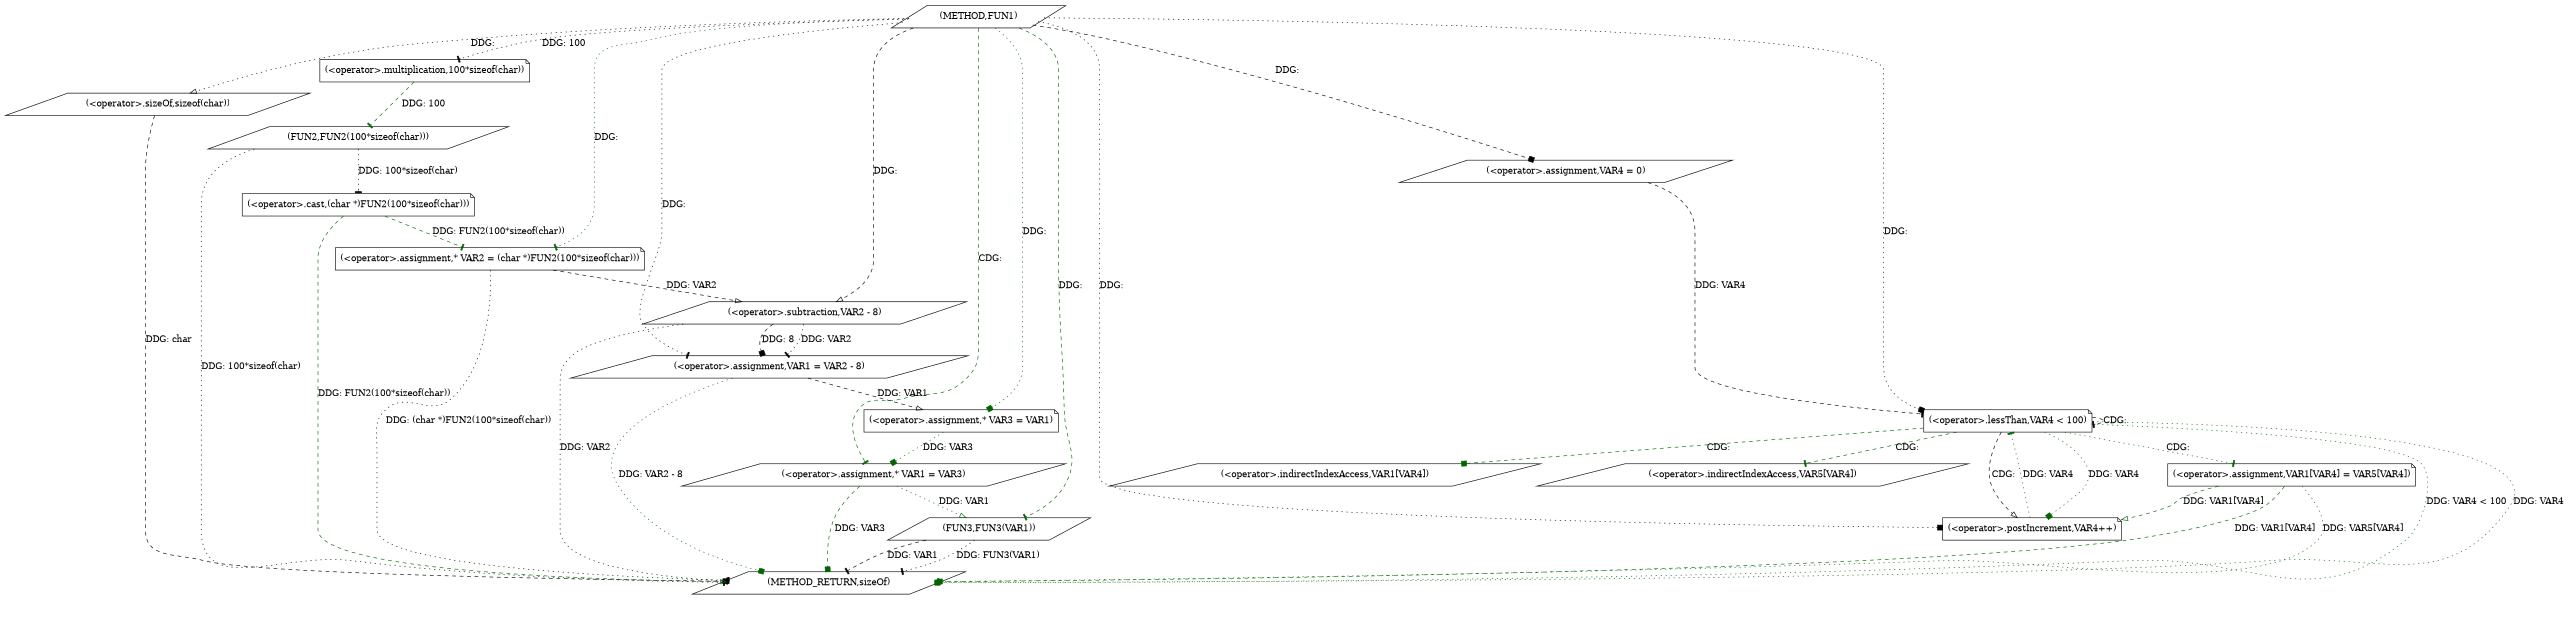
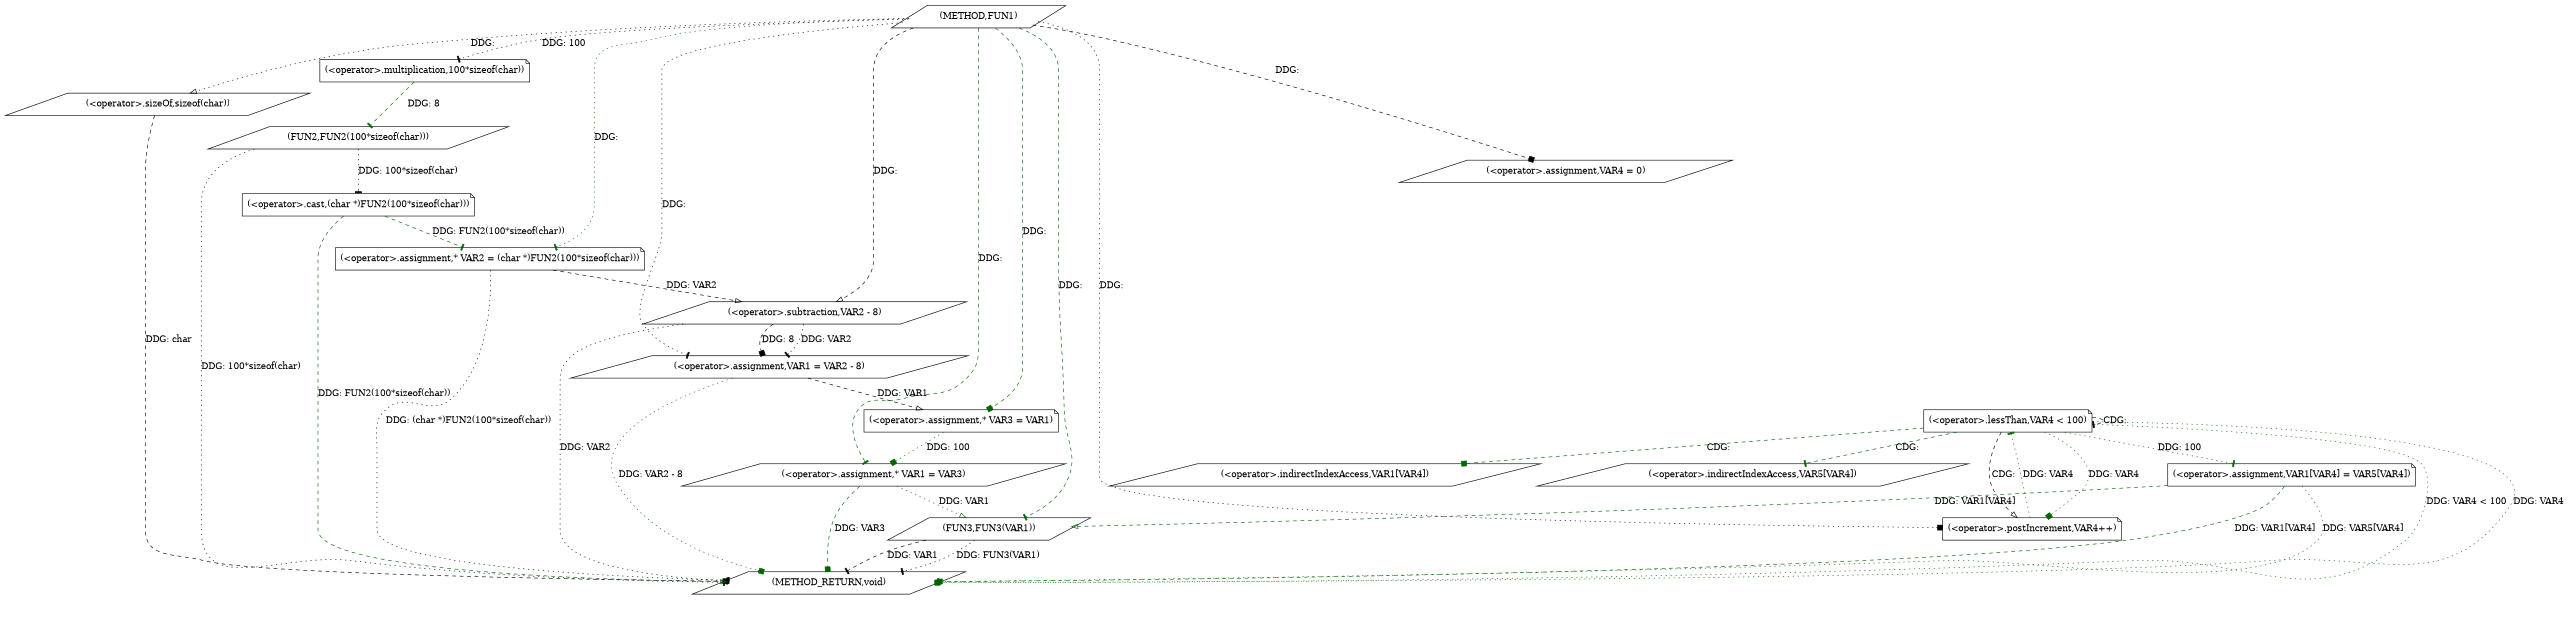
(1643, 34) -> none
(424, 104) -> (424, 104)
(1023, 219) -> (1023, 219)
(992, 259) -> (992, 259)
(1703, 377) -> none
(948, 448) -> (948, 448)
(2180, 448) -> (2180, 448)
(2174, 504) -> (1623, 510)
(829, 583) -> (829, 583)
